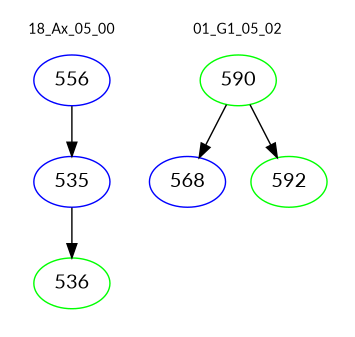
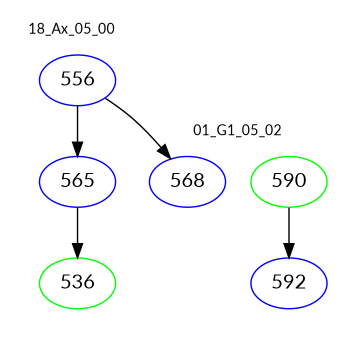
(216, 125) -> (147, 132)
(72, 182) -> (78, 182)
(289, 182) -> (289, 283)
